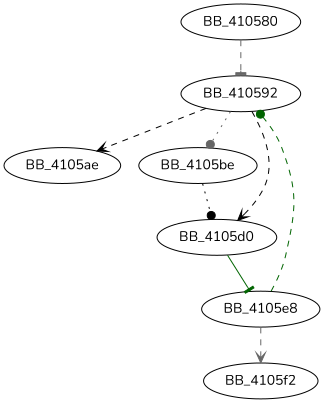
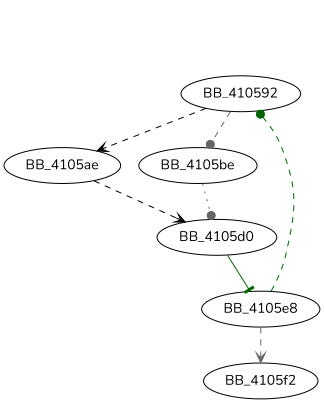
(241, 22) -> none
(222, 126) -> (222, 126)
(269, 164) -> (135, 199)
(206, 198) -> (206, 198)
